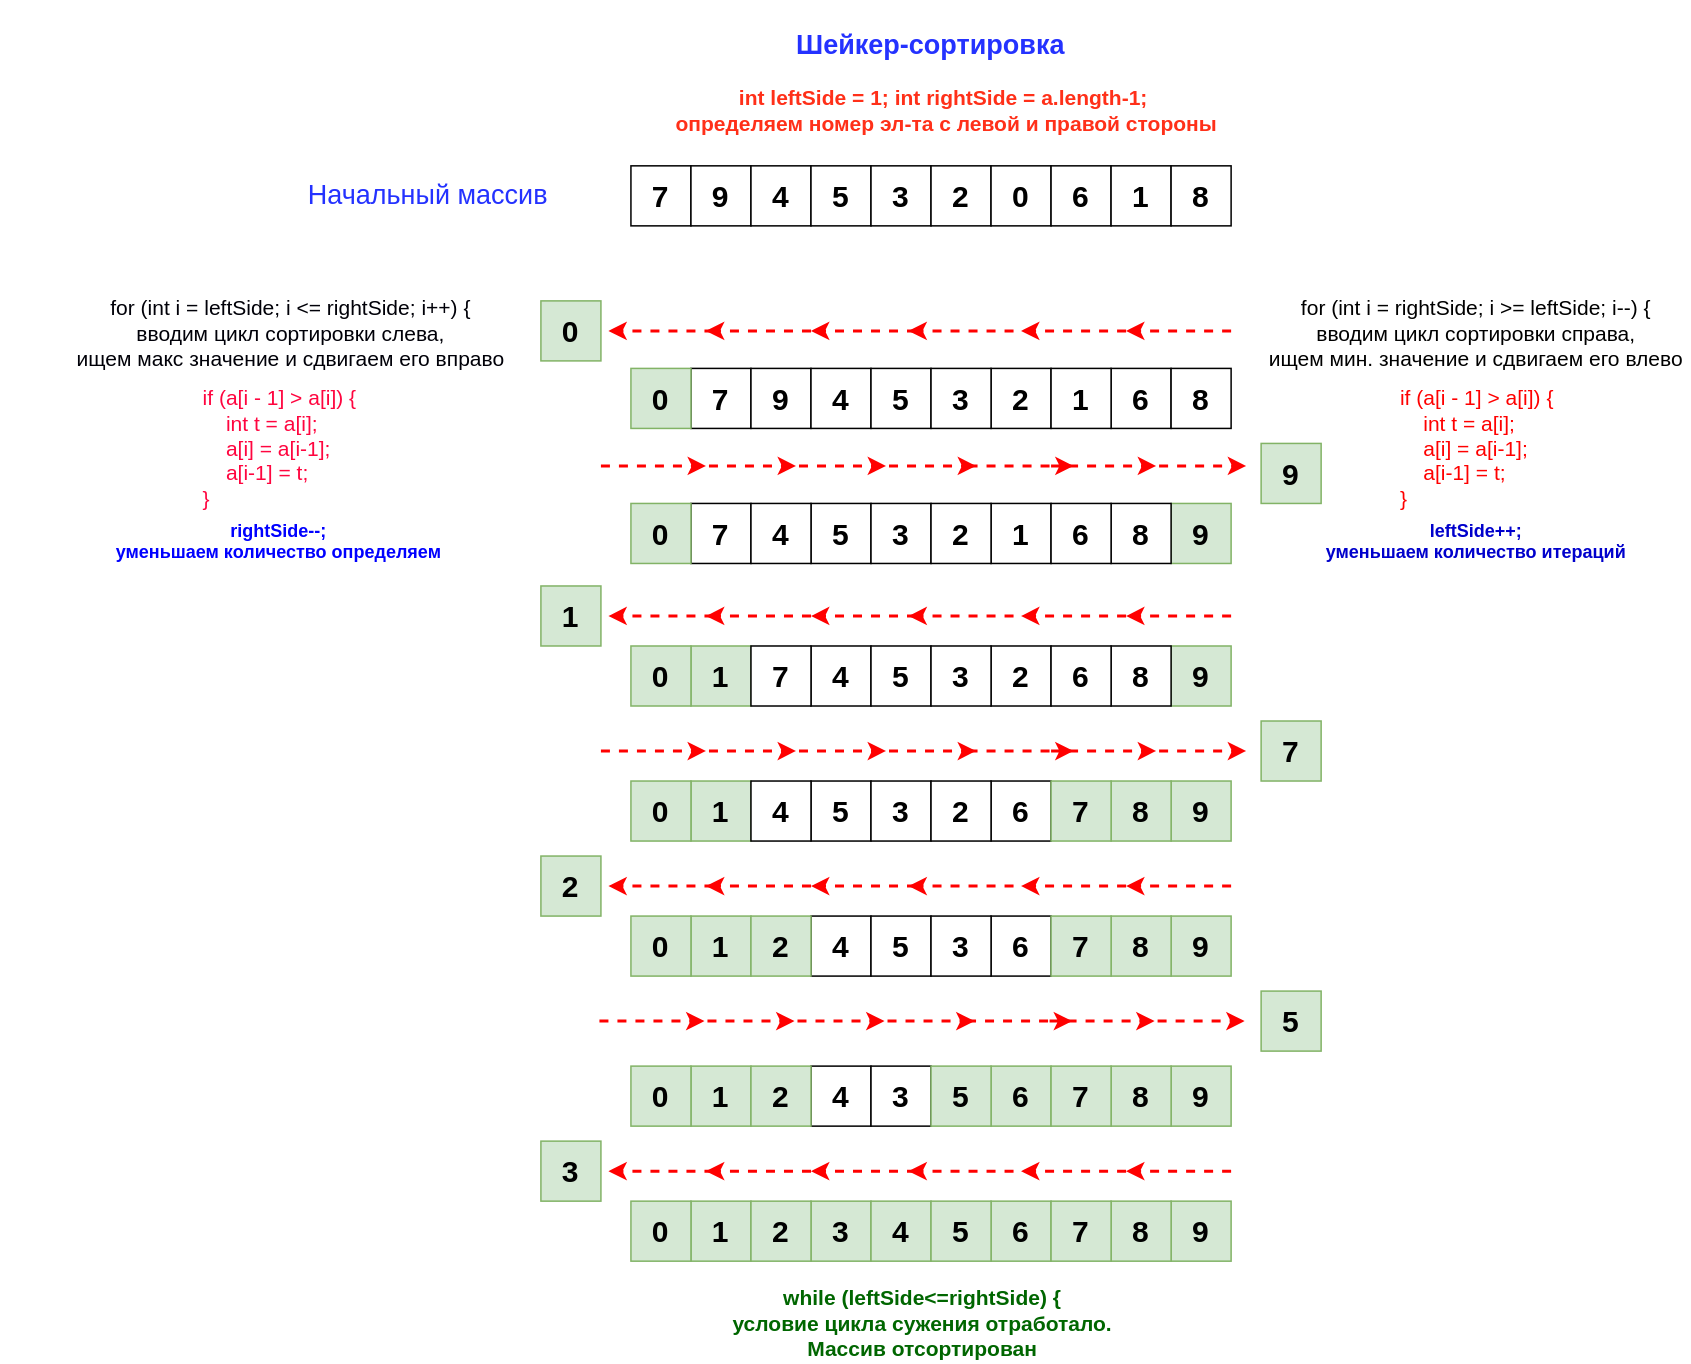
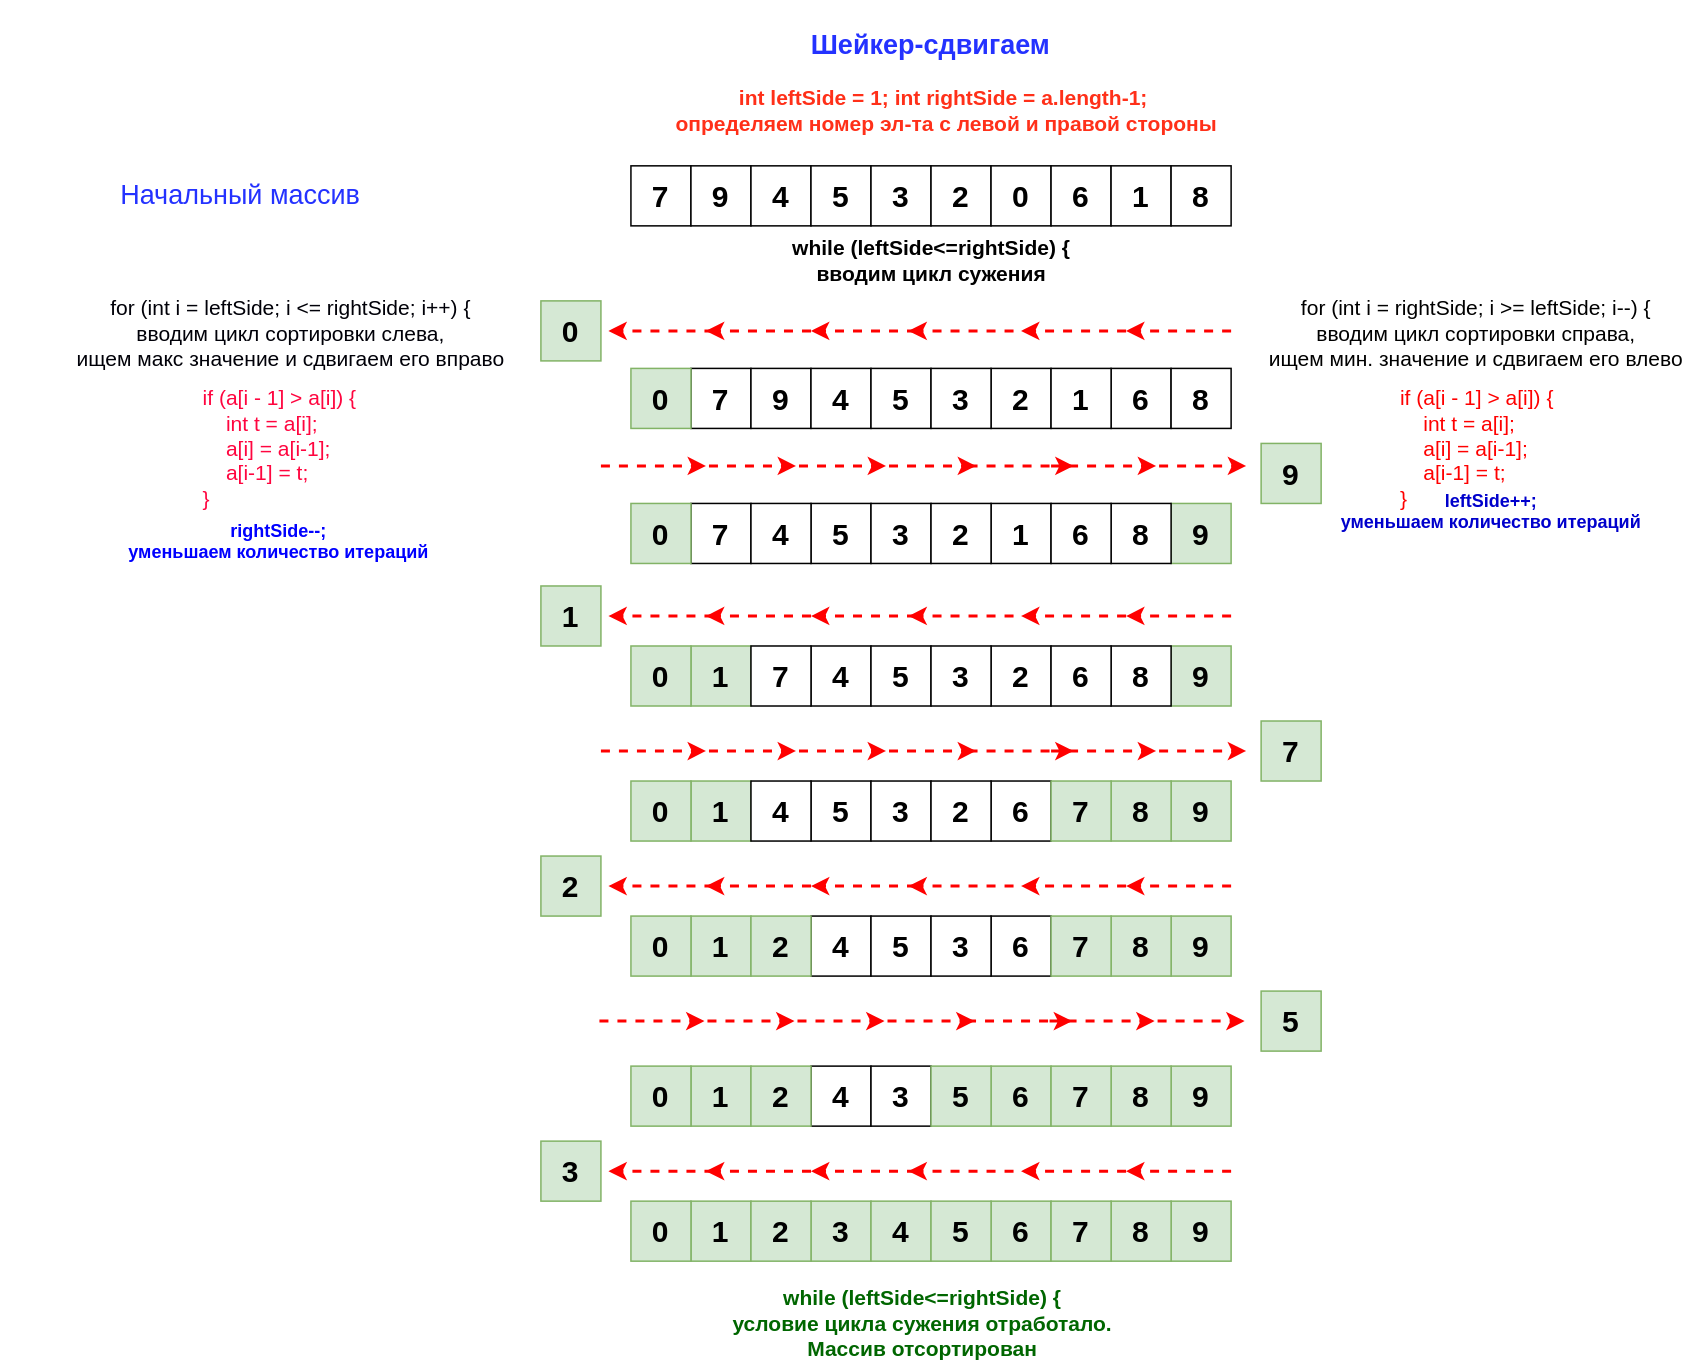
(931, 46) -> (931, 46)
(428, 196) -> (241, 196)
none -> (931, 248)
(1475, 533) -> (1490, 503)
(279, 543) -> (279, 543)
